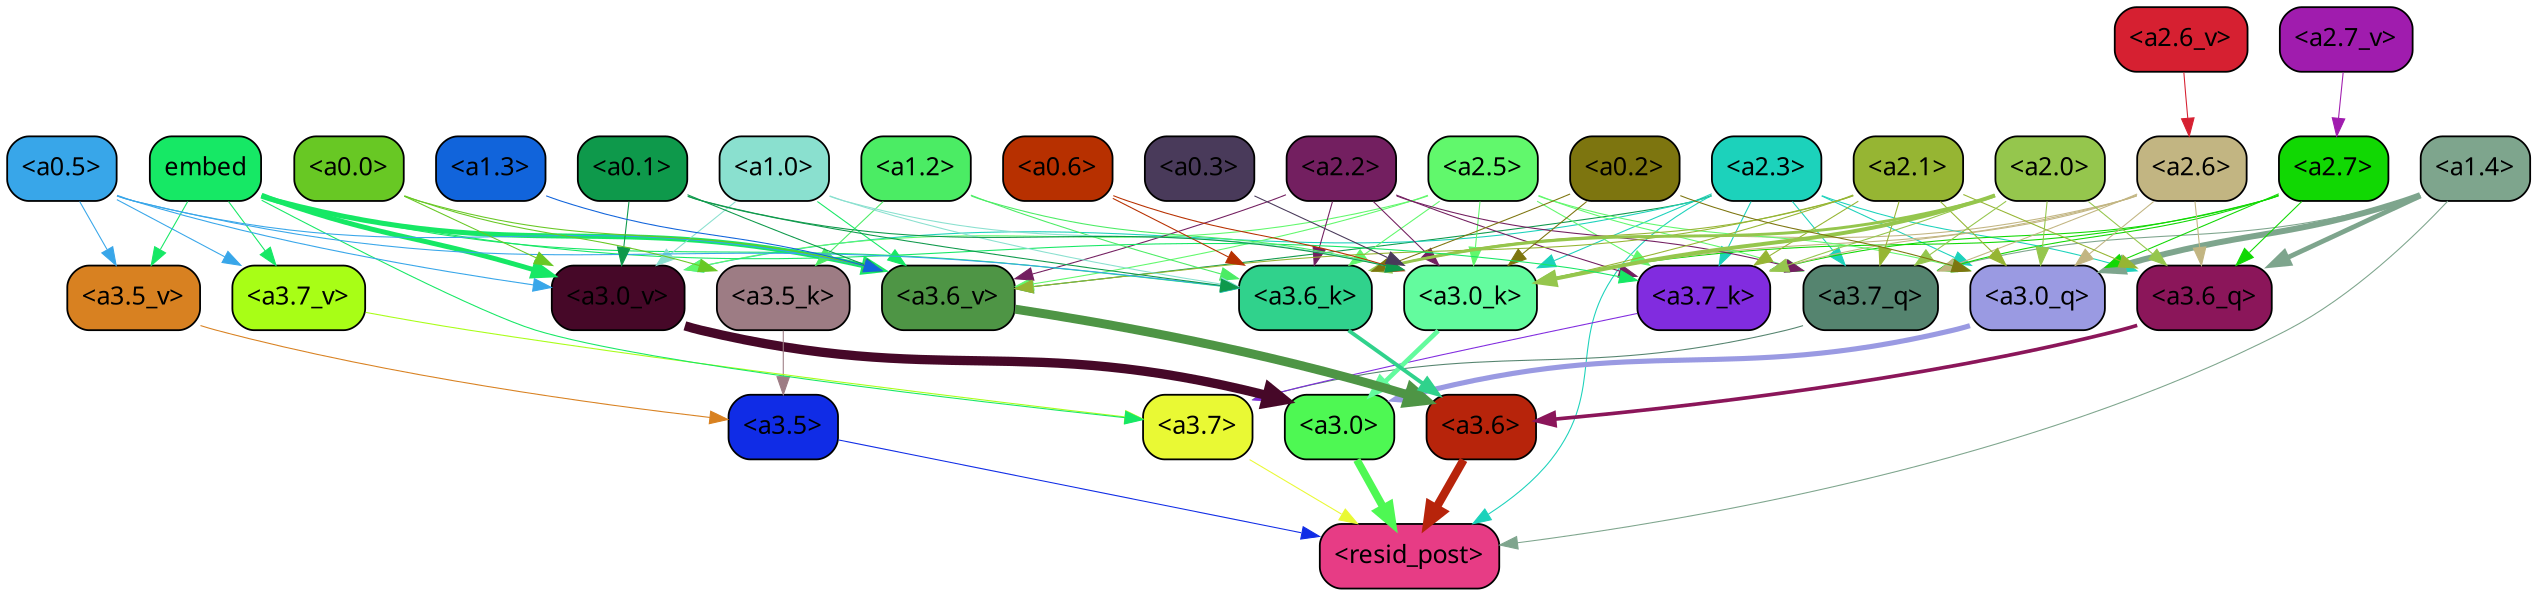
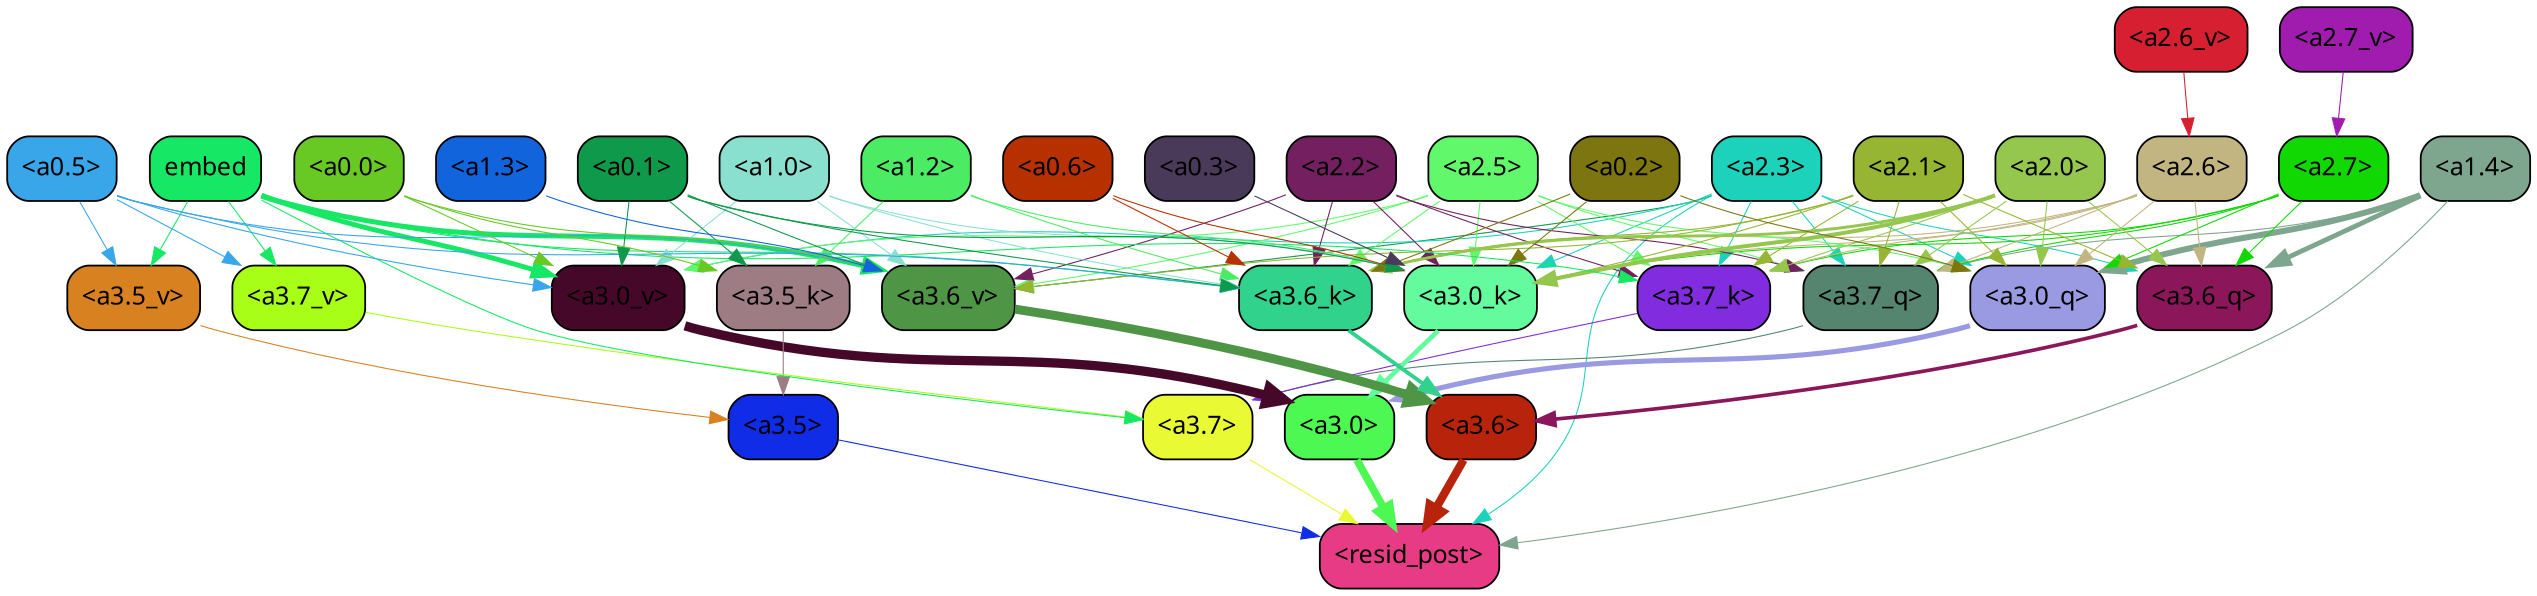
(838, 216) -> (838, 216)
none -> (693, 221)
